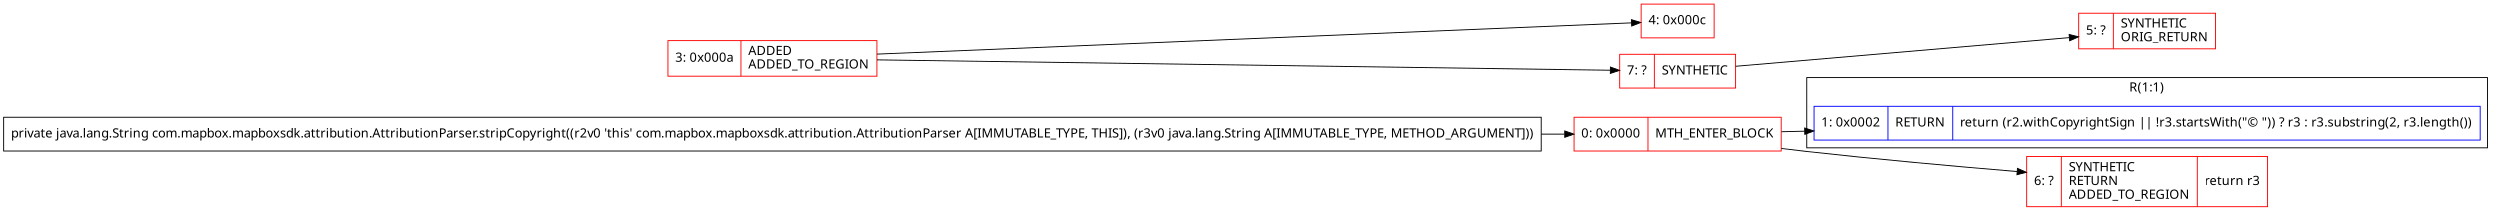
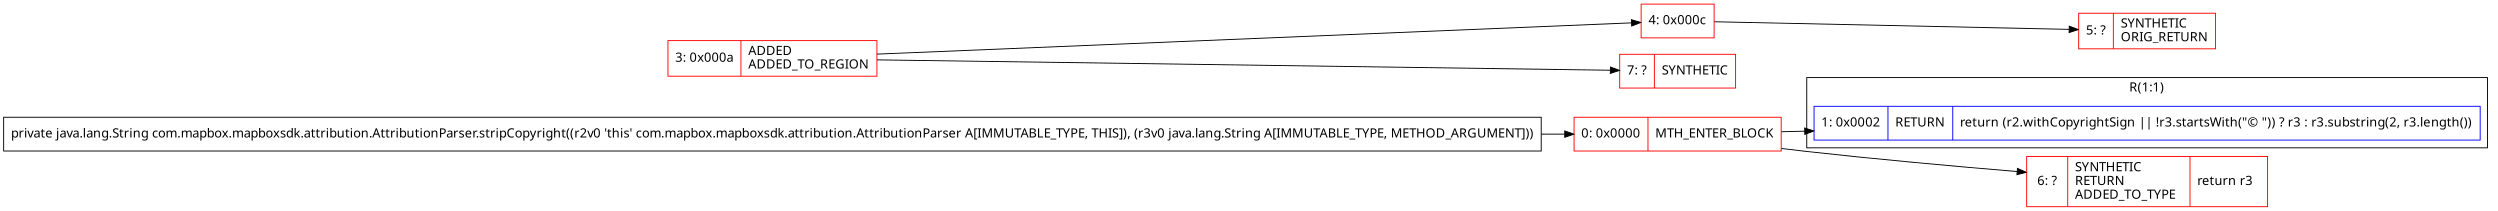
(1902, 52) -> (1892, 26)
(2129, 195) -> (2126, 195)
